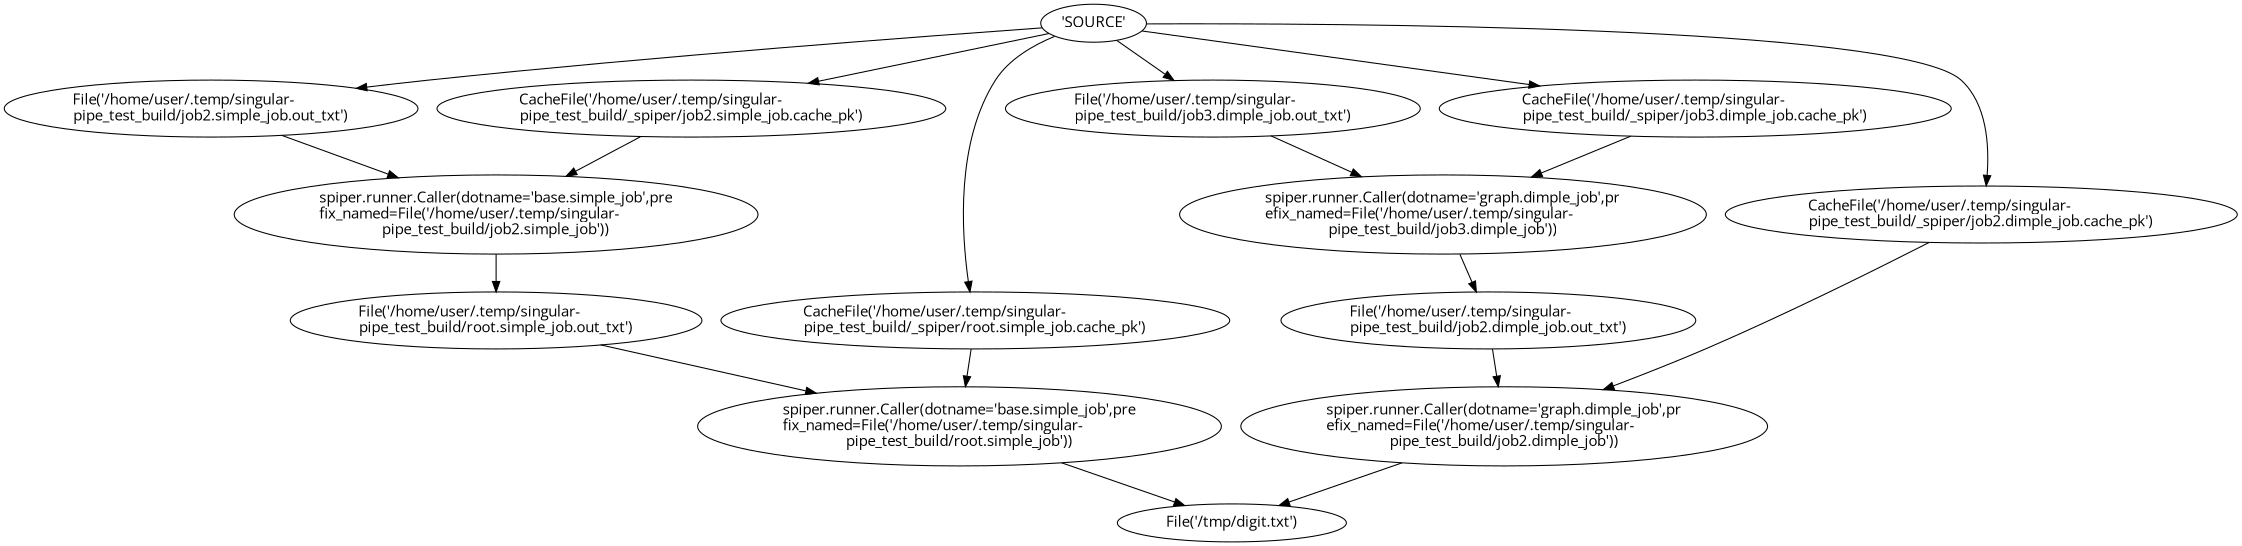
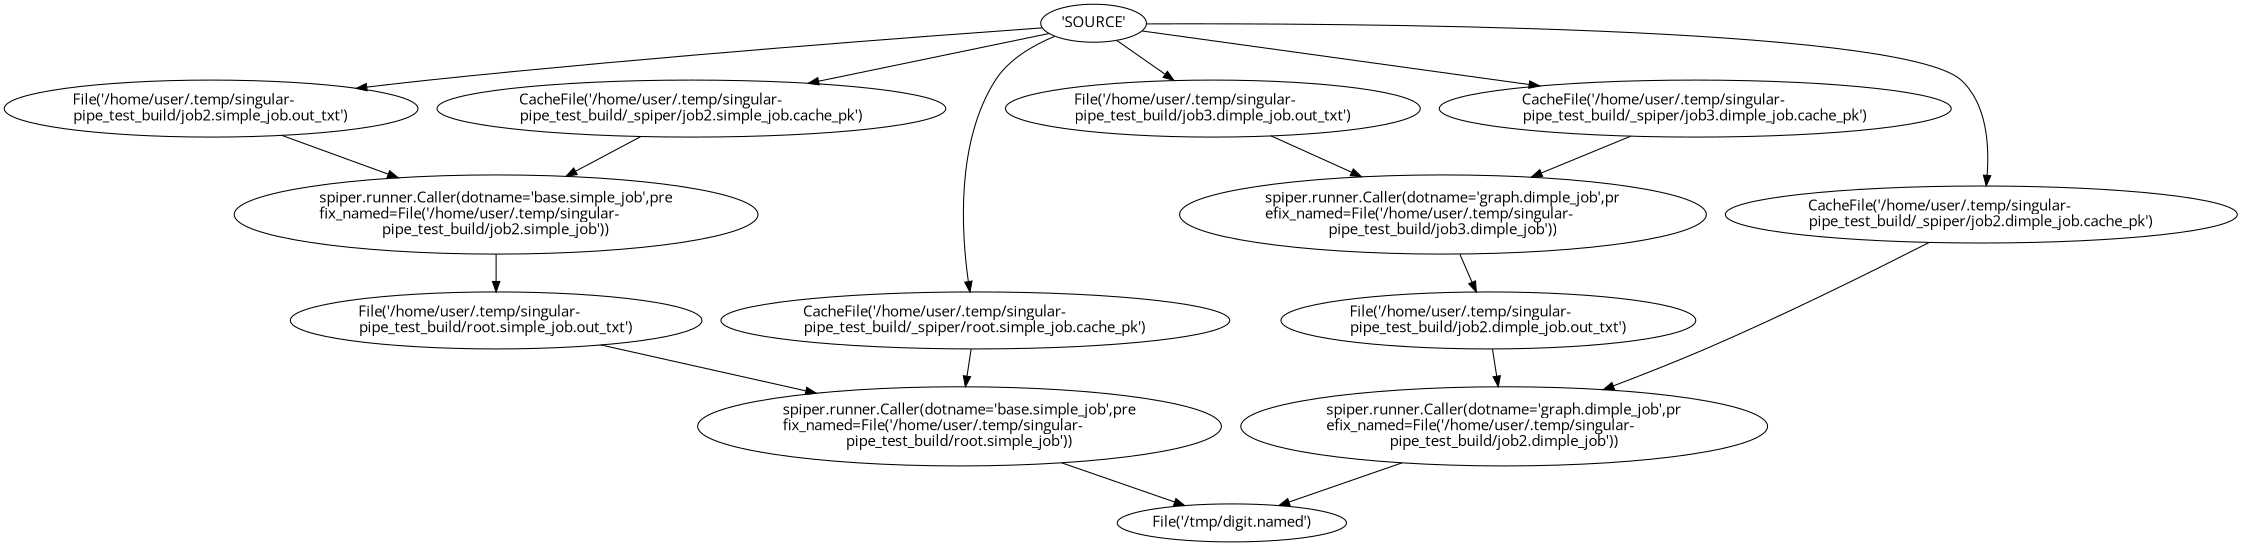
(1232, 523) -> (1232, 523)
